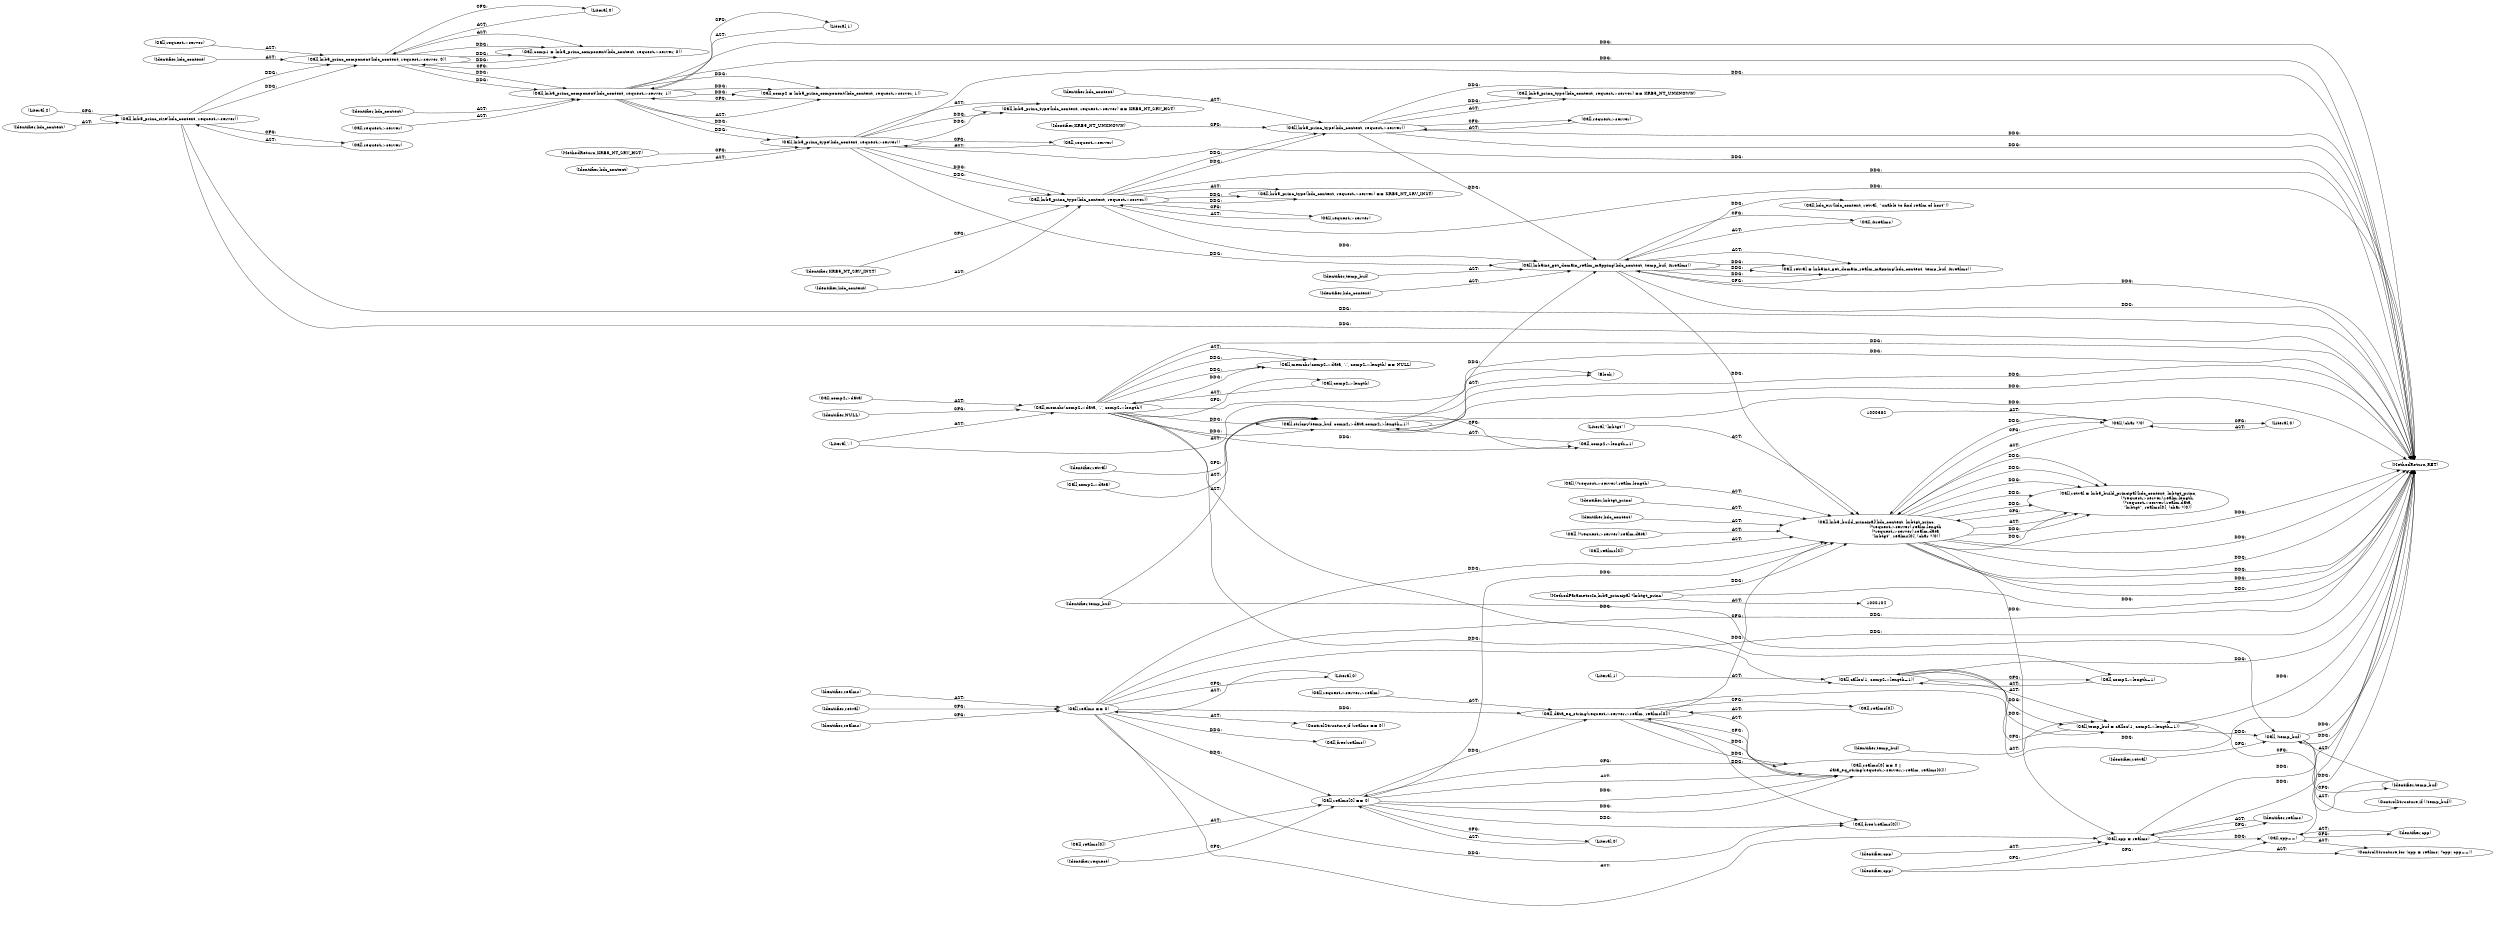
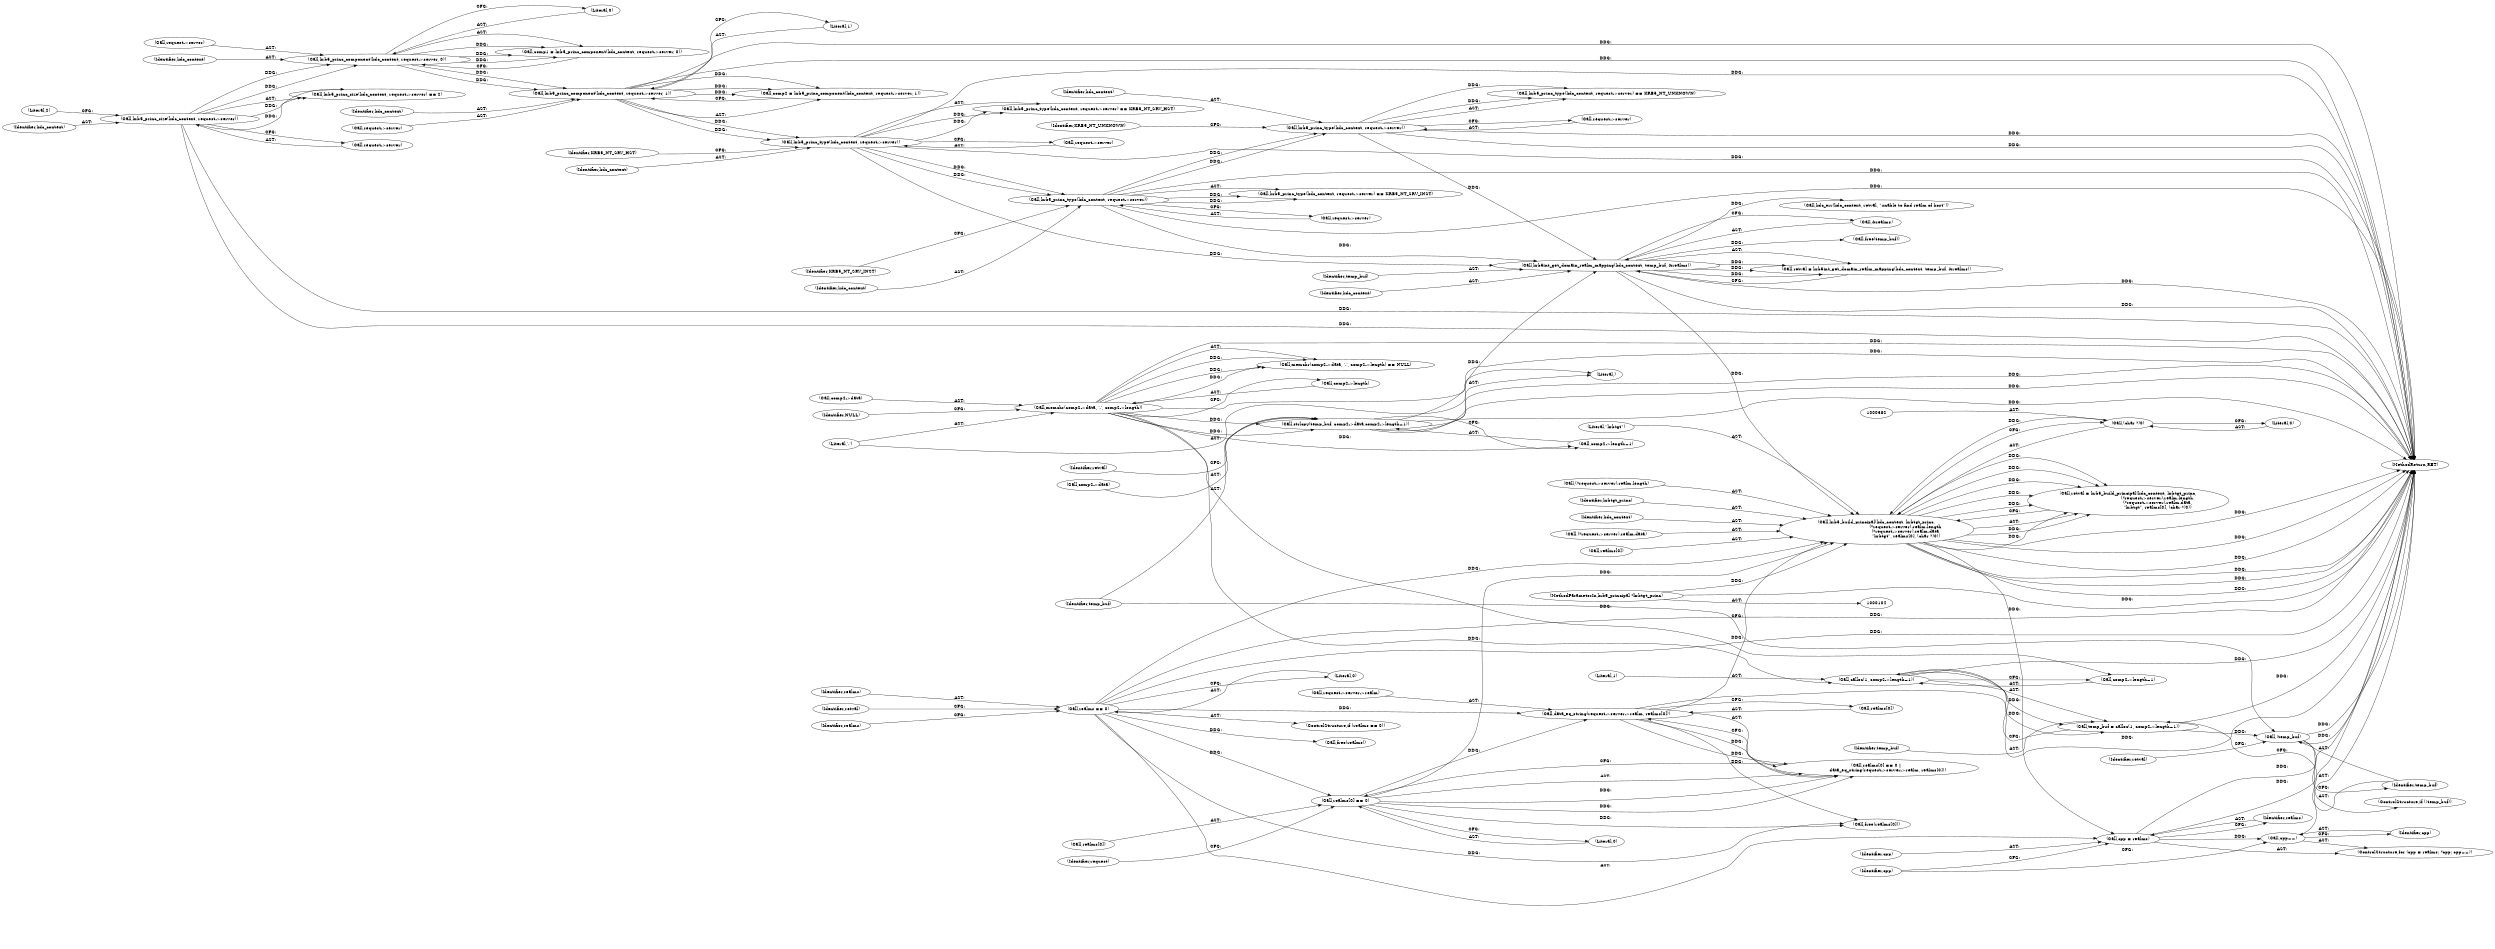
none -> (377, 95)
(602, 153) -> (602, 153)
none -> (1877, 239)
(1606, 375) -> (1606, 375)
(2325, 776) -> (2325, 776)
